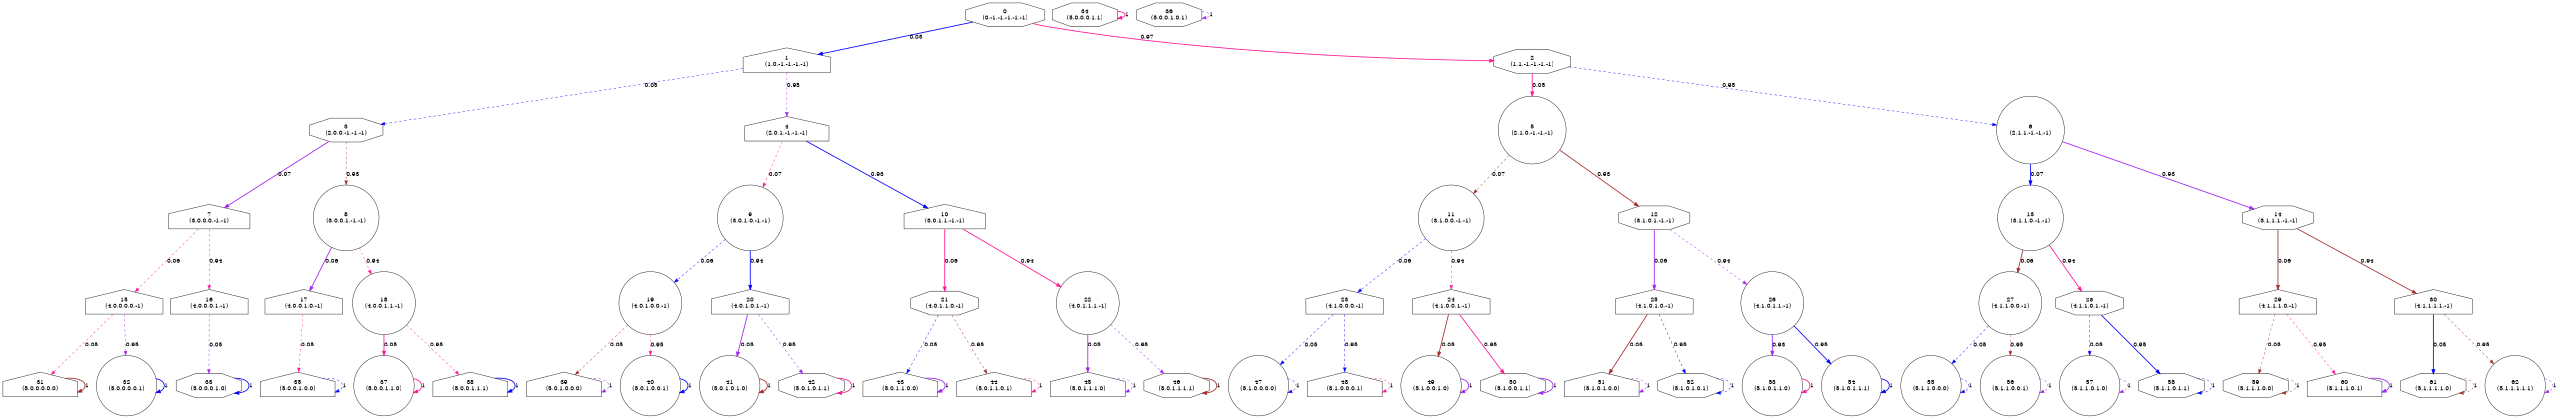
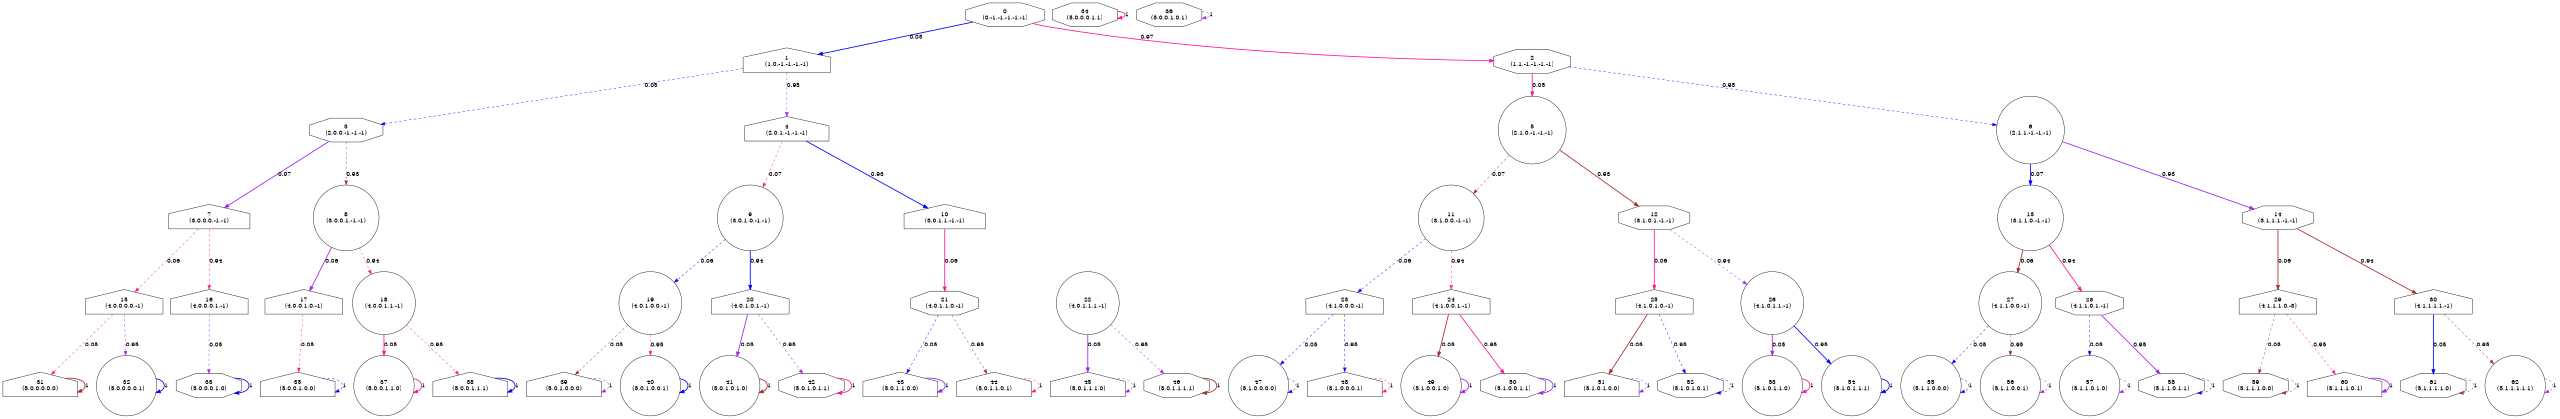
(1010, 257) -> none
(1654, 258) -> (1654, 258)
(2278, 303) -> (2278, 303)
(2129, 343) -> (2129, 343)
(1779, 345) -> (1779, 345)
